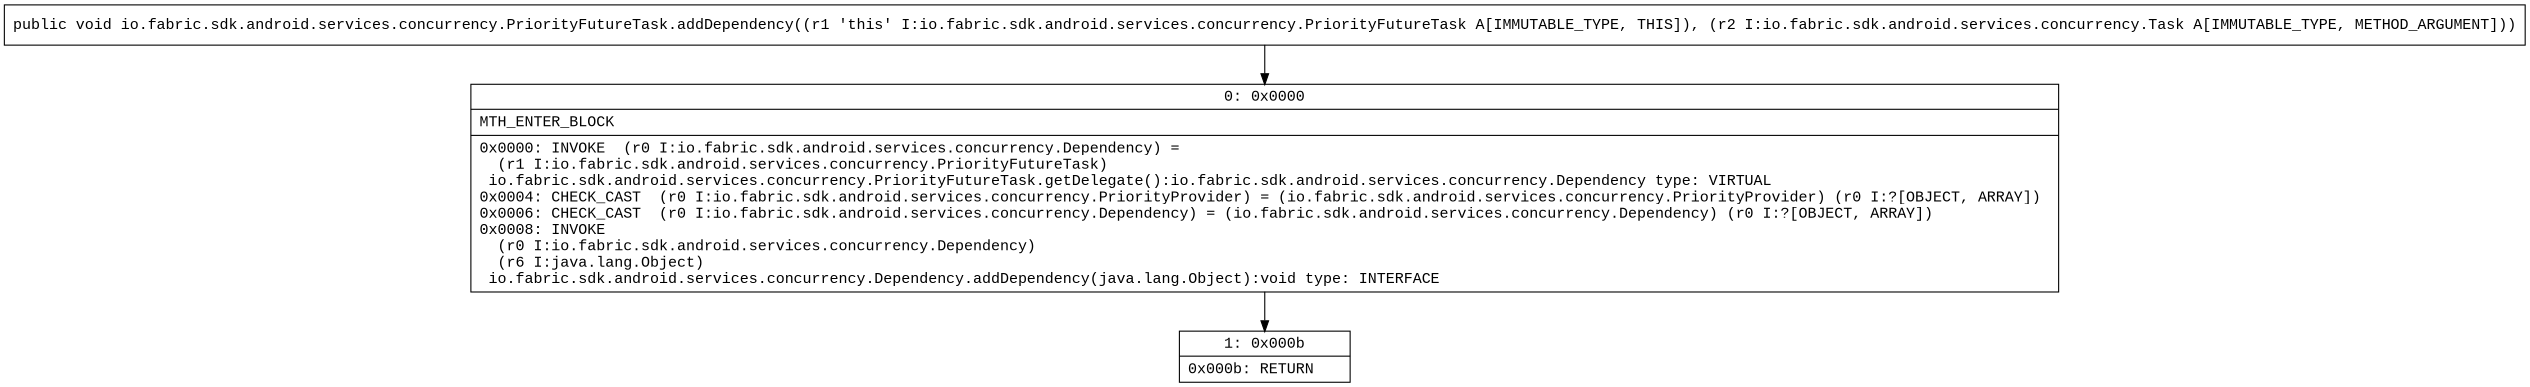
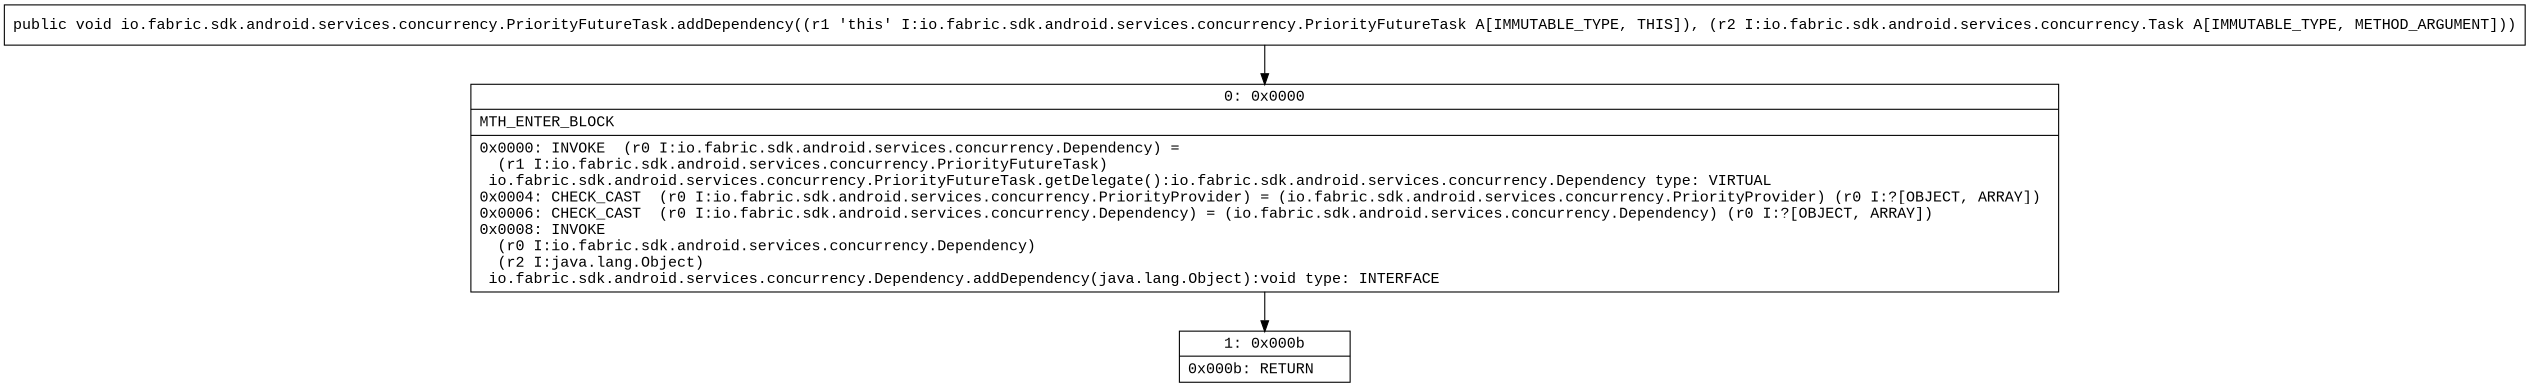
(592, 262) -> (592, 262)
